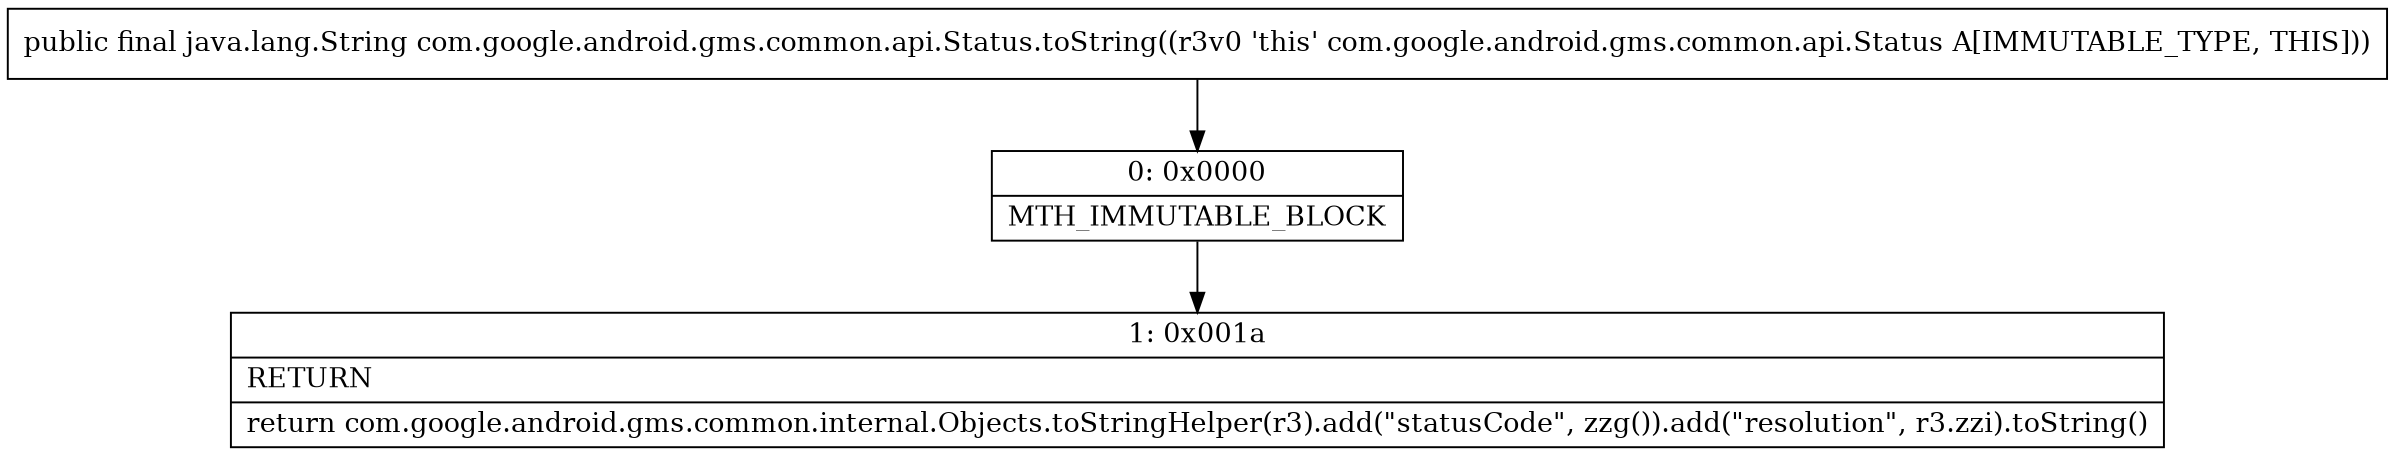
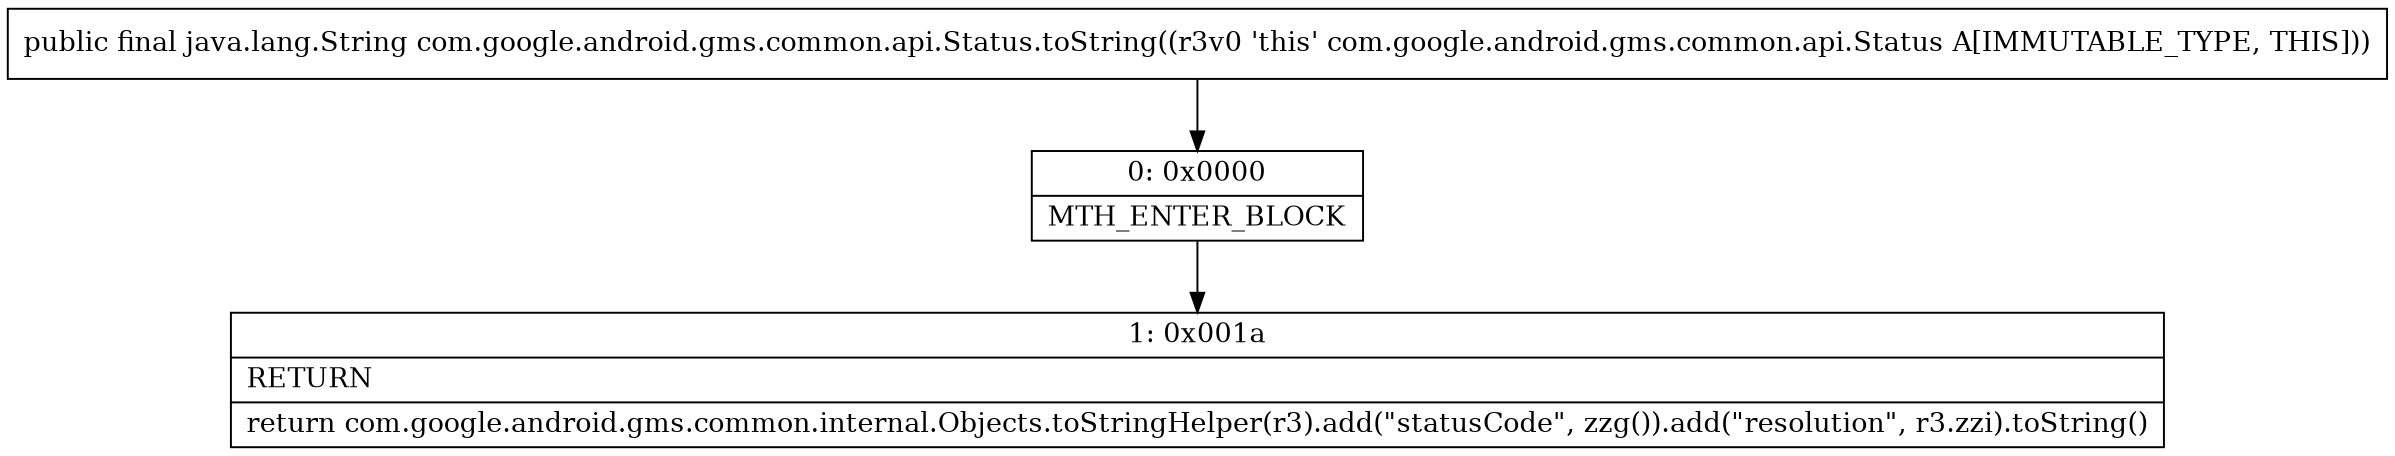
(1197, 217) -> (1197, 217)
